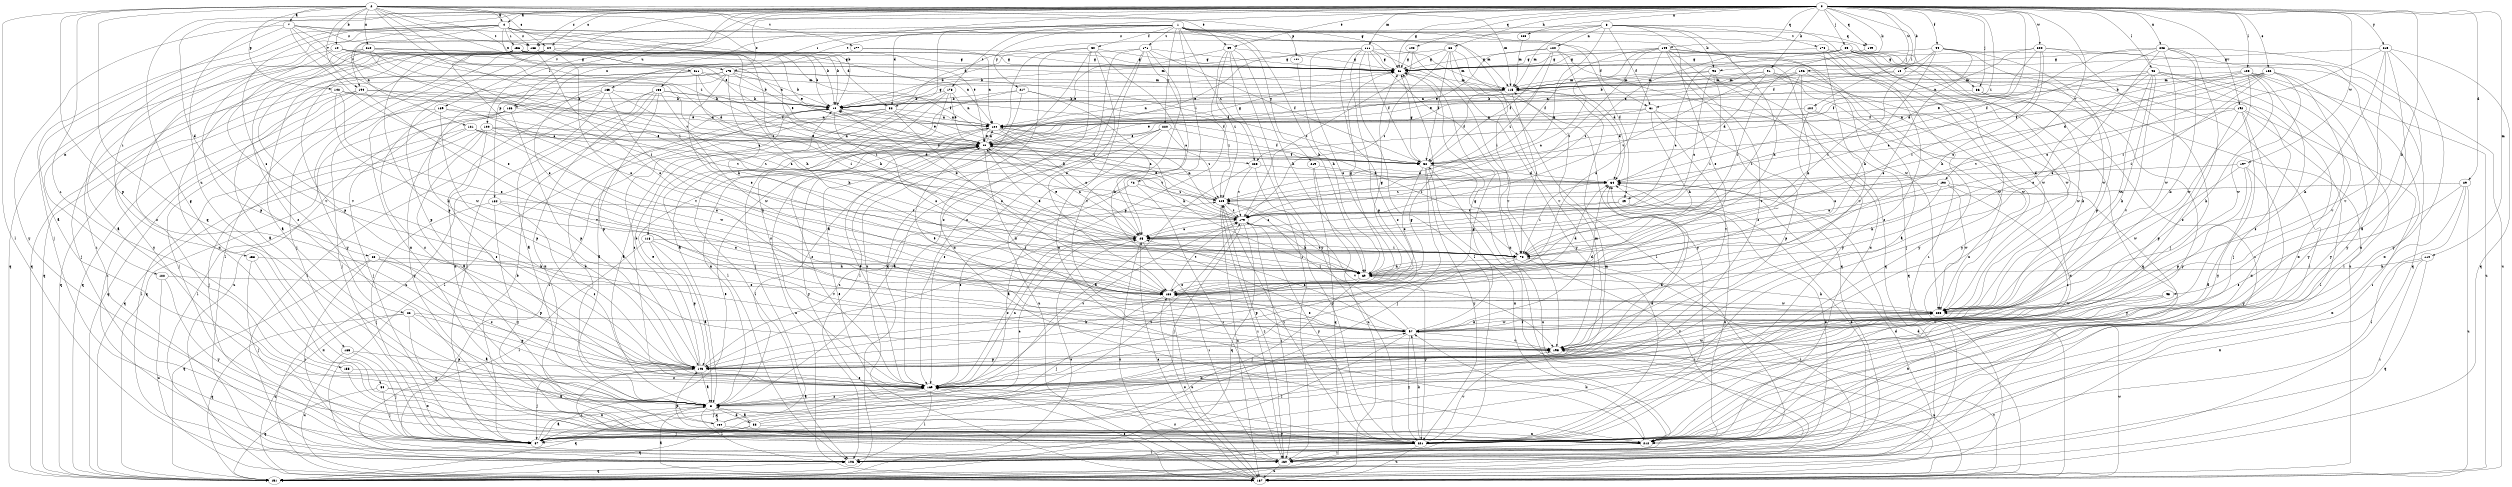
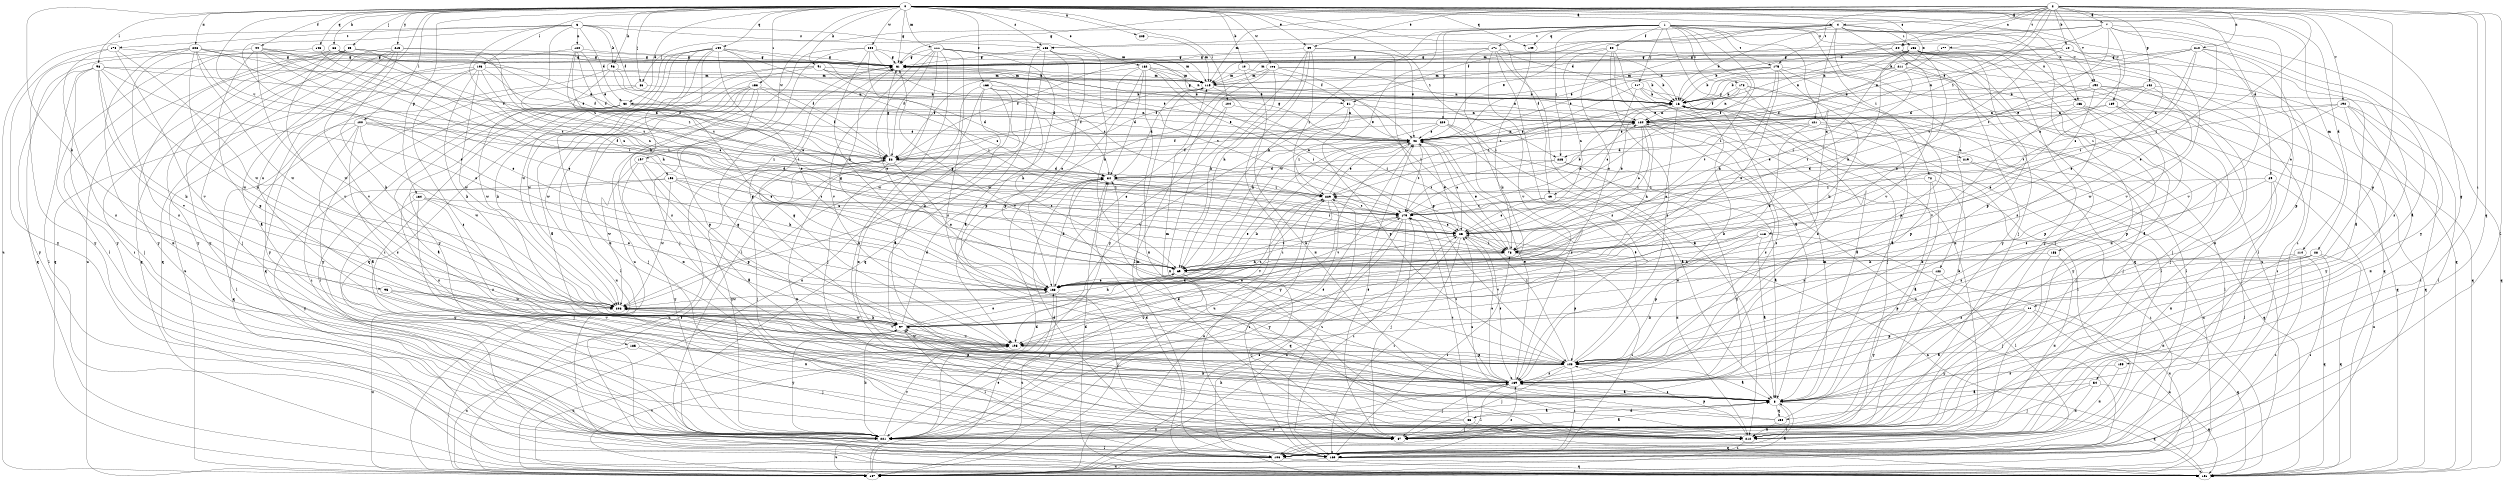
(1297, 60) -> none
